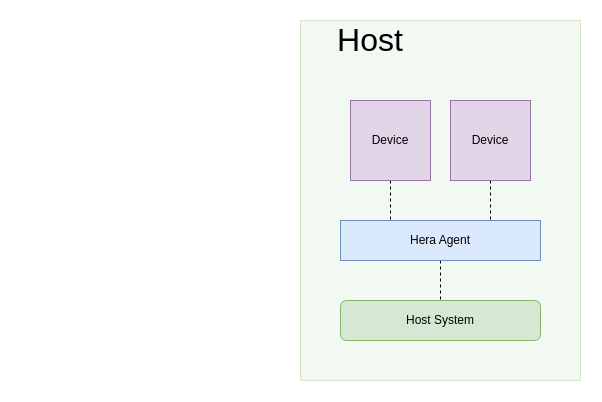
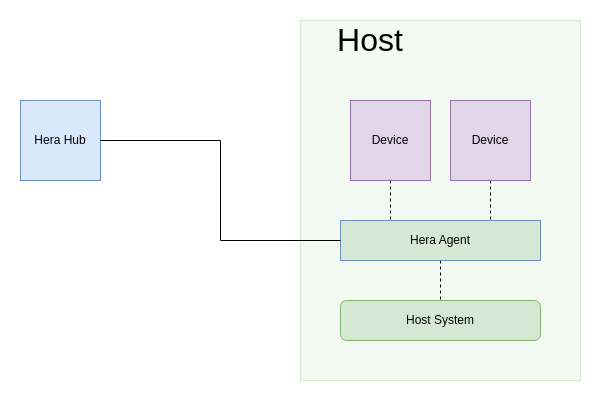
none -> (61, 141)
none -> (221, 191)
(441, 241) -> (441, 241)
